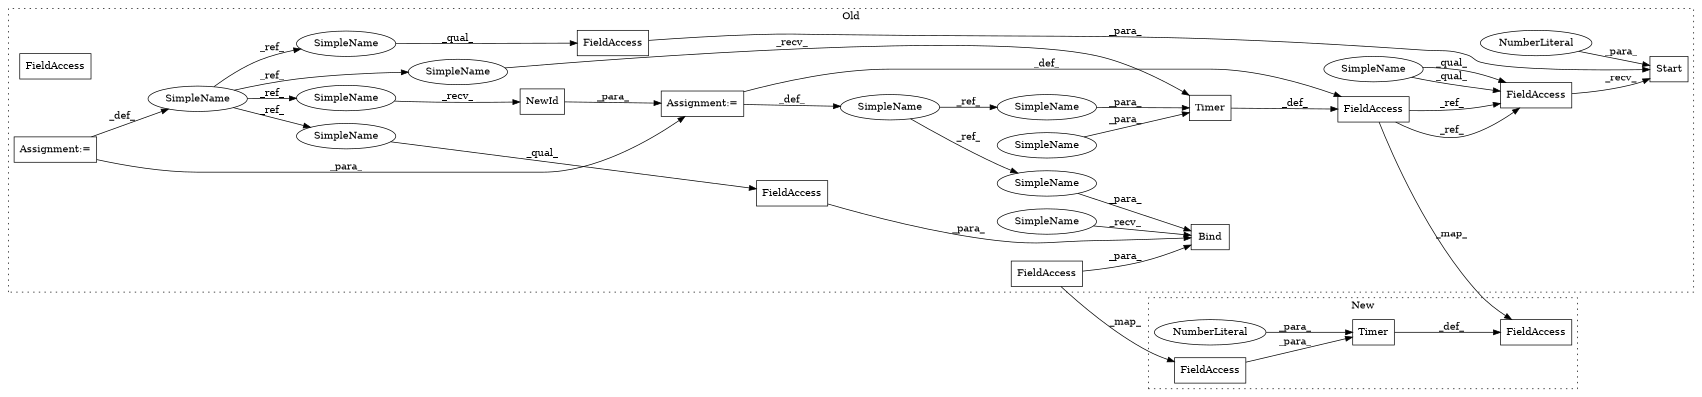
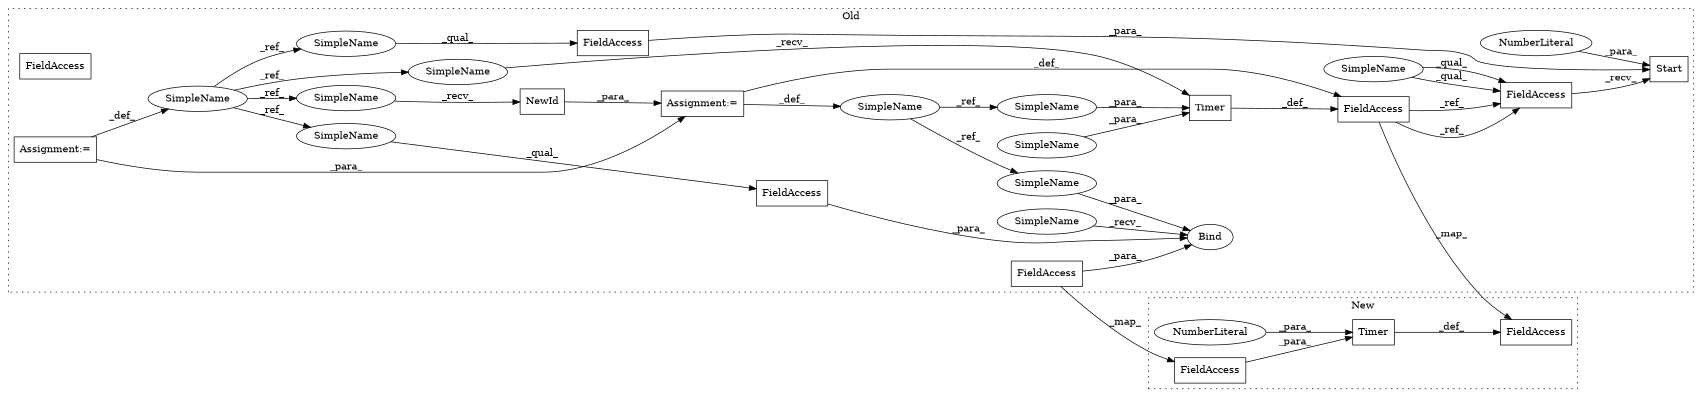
(1210, 237) -> (1210, 237)
